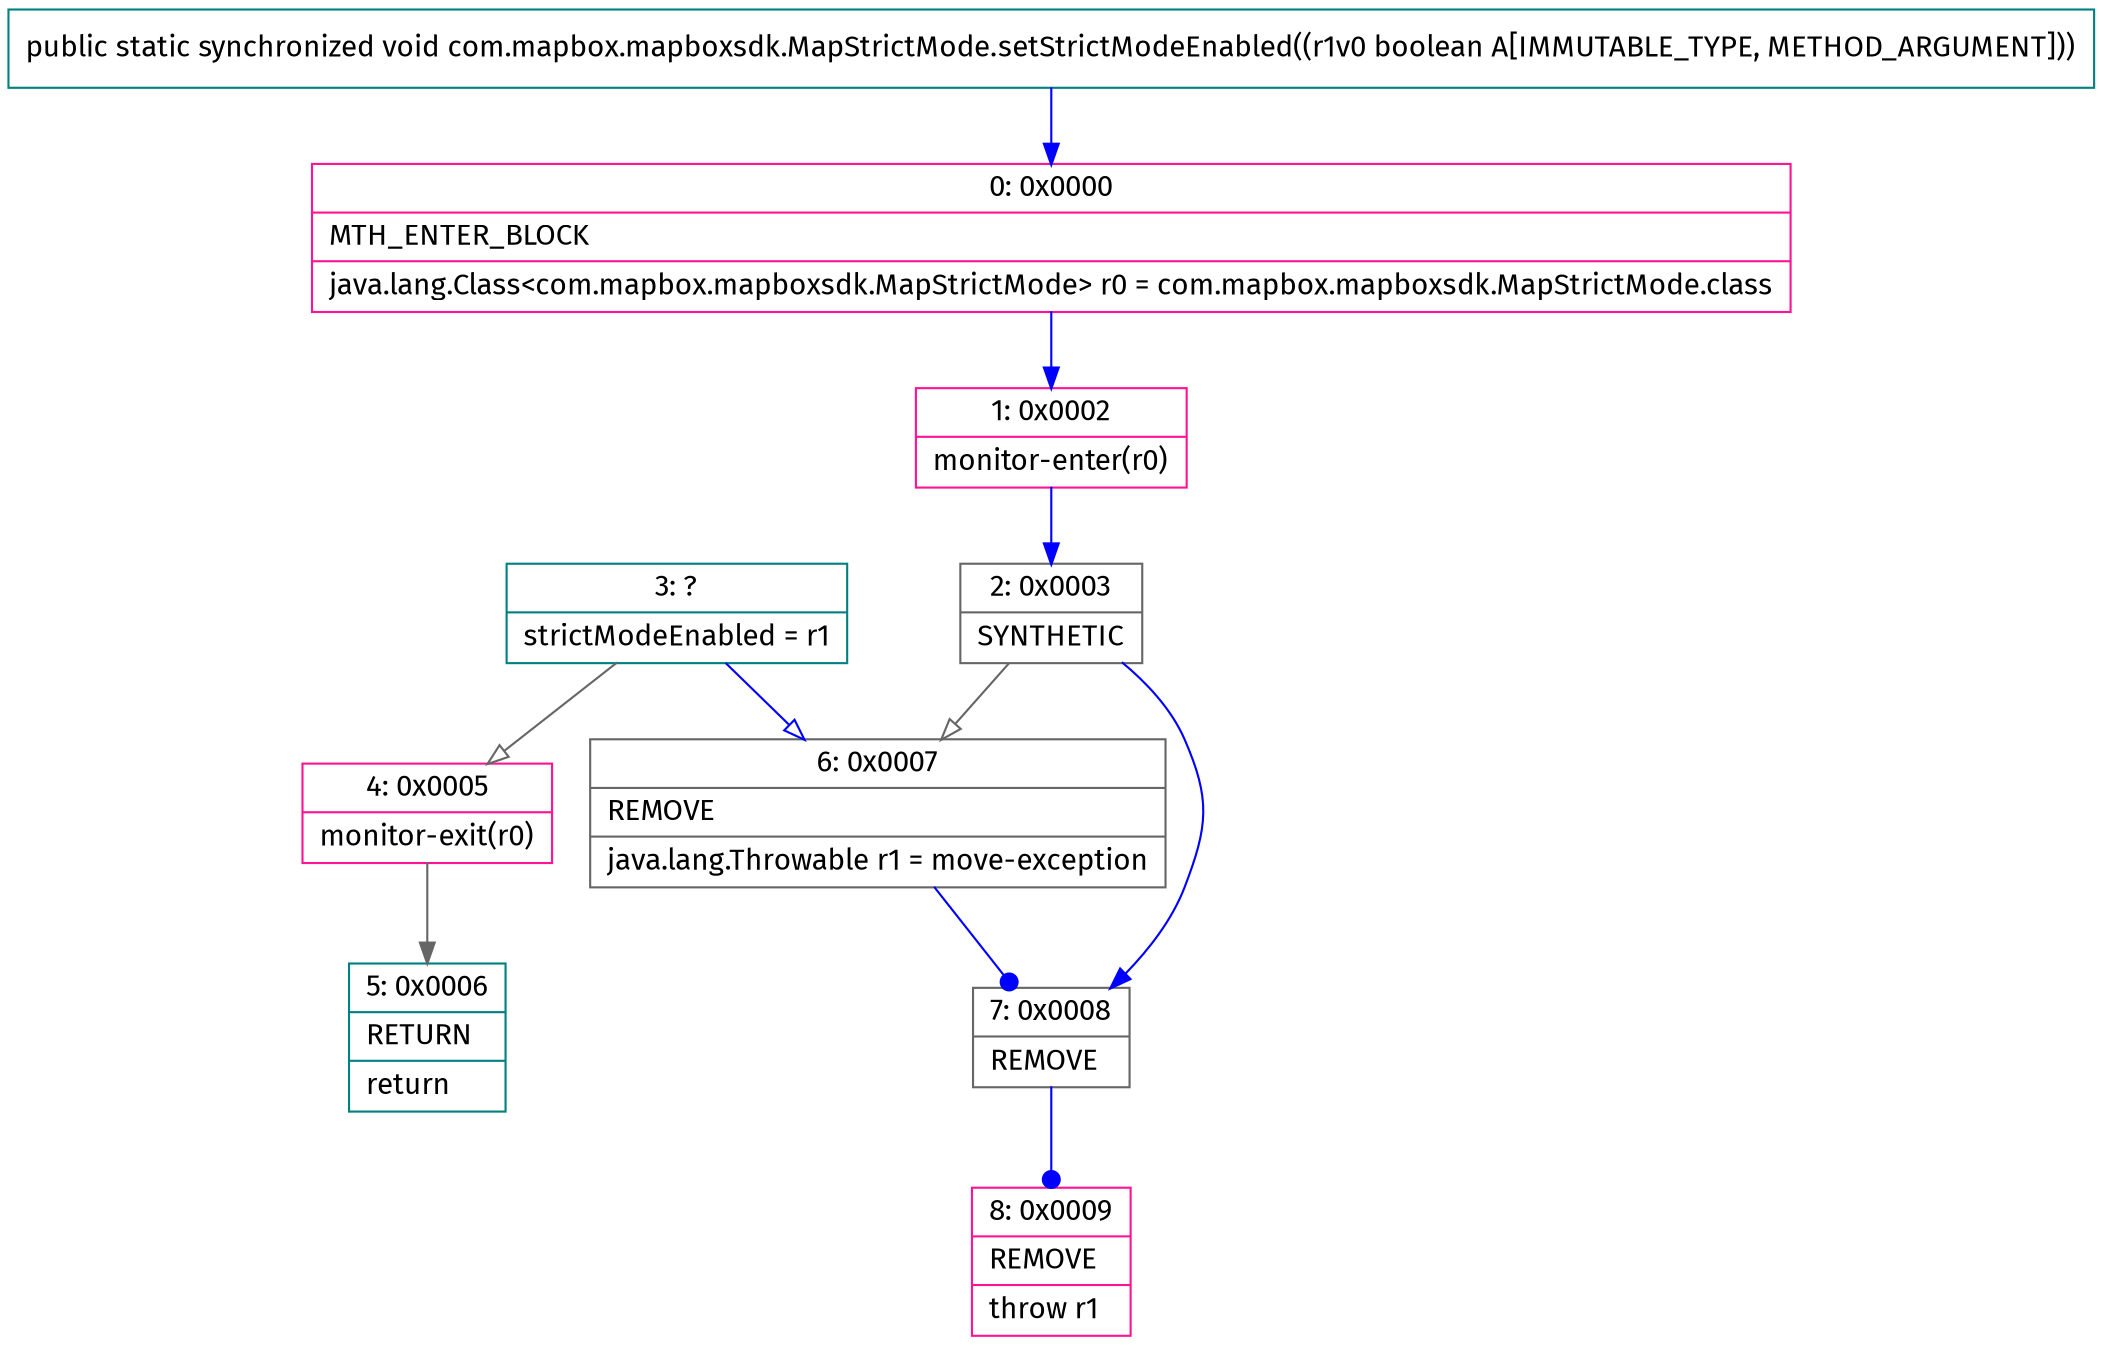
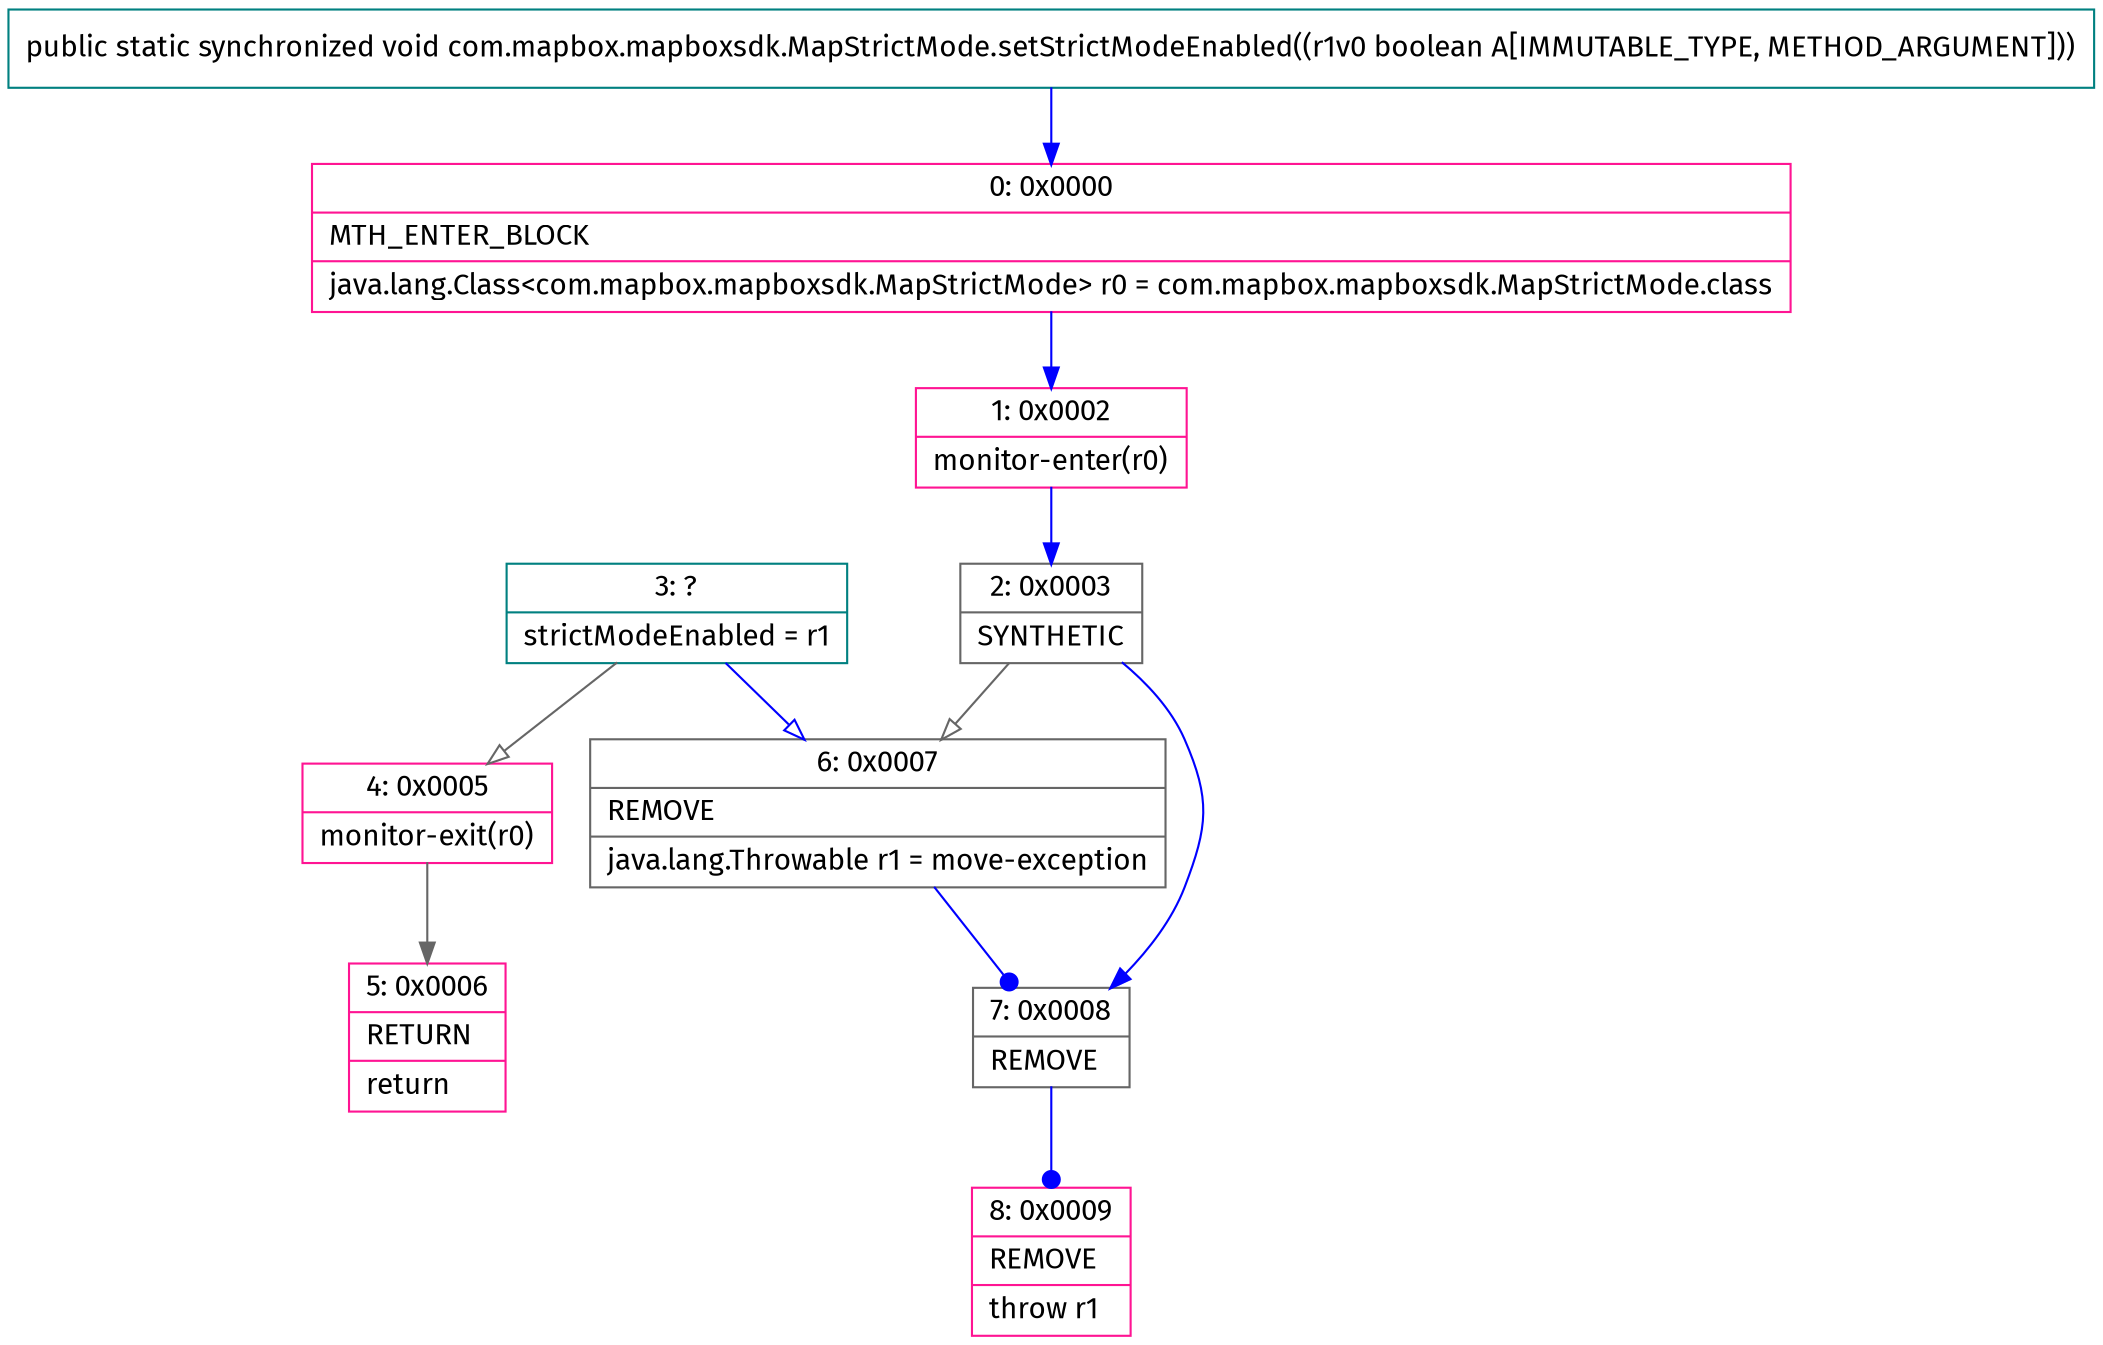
(427, 1038) -> (427, 1038)
